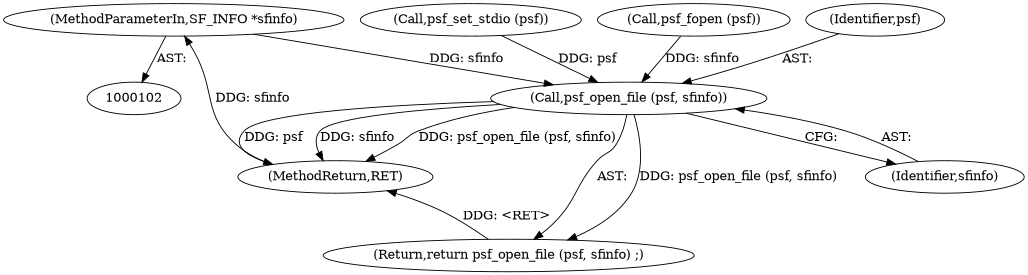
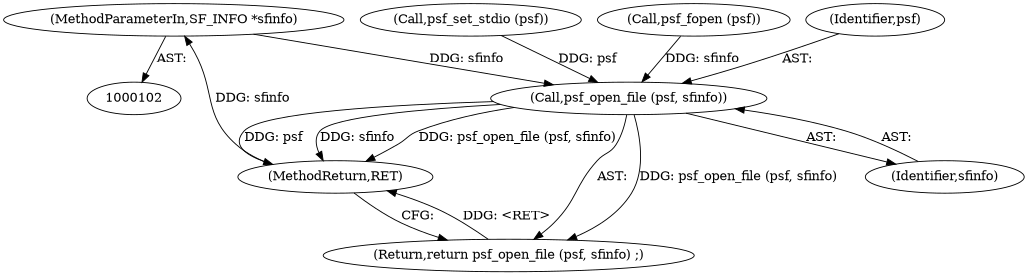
(823, 138) -> (823, 138)
none -> (394, 219)
